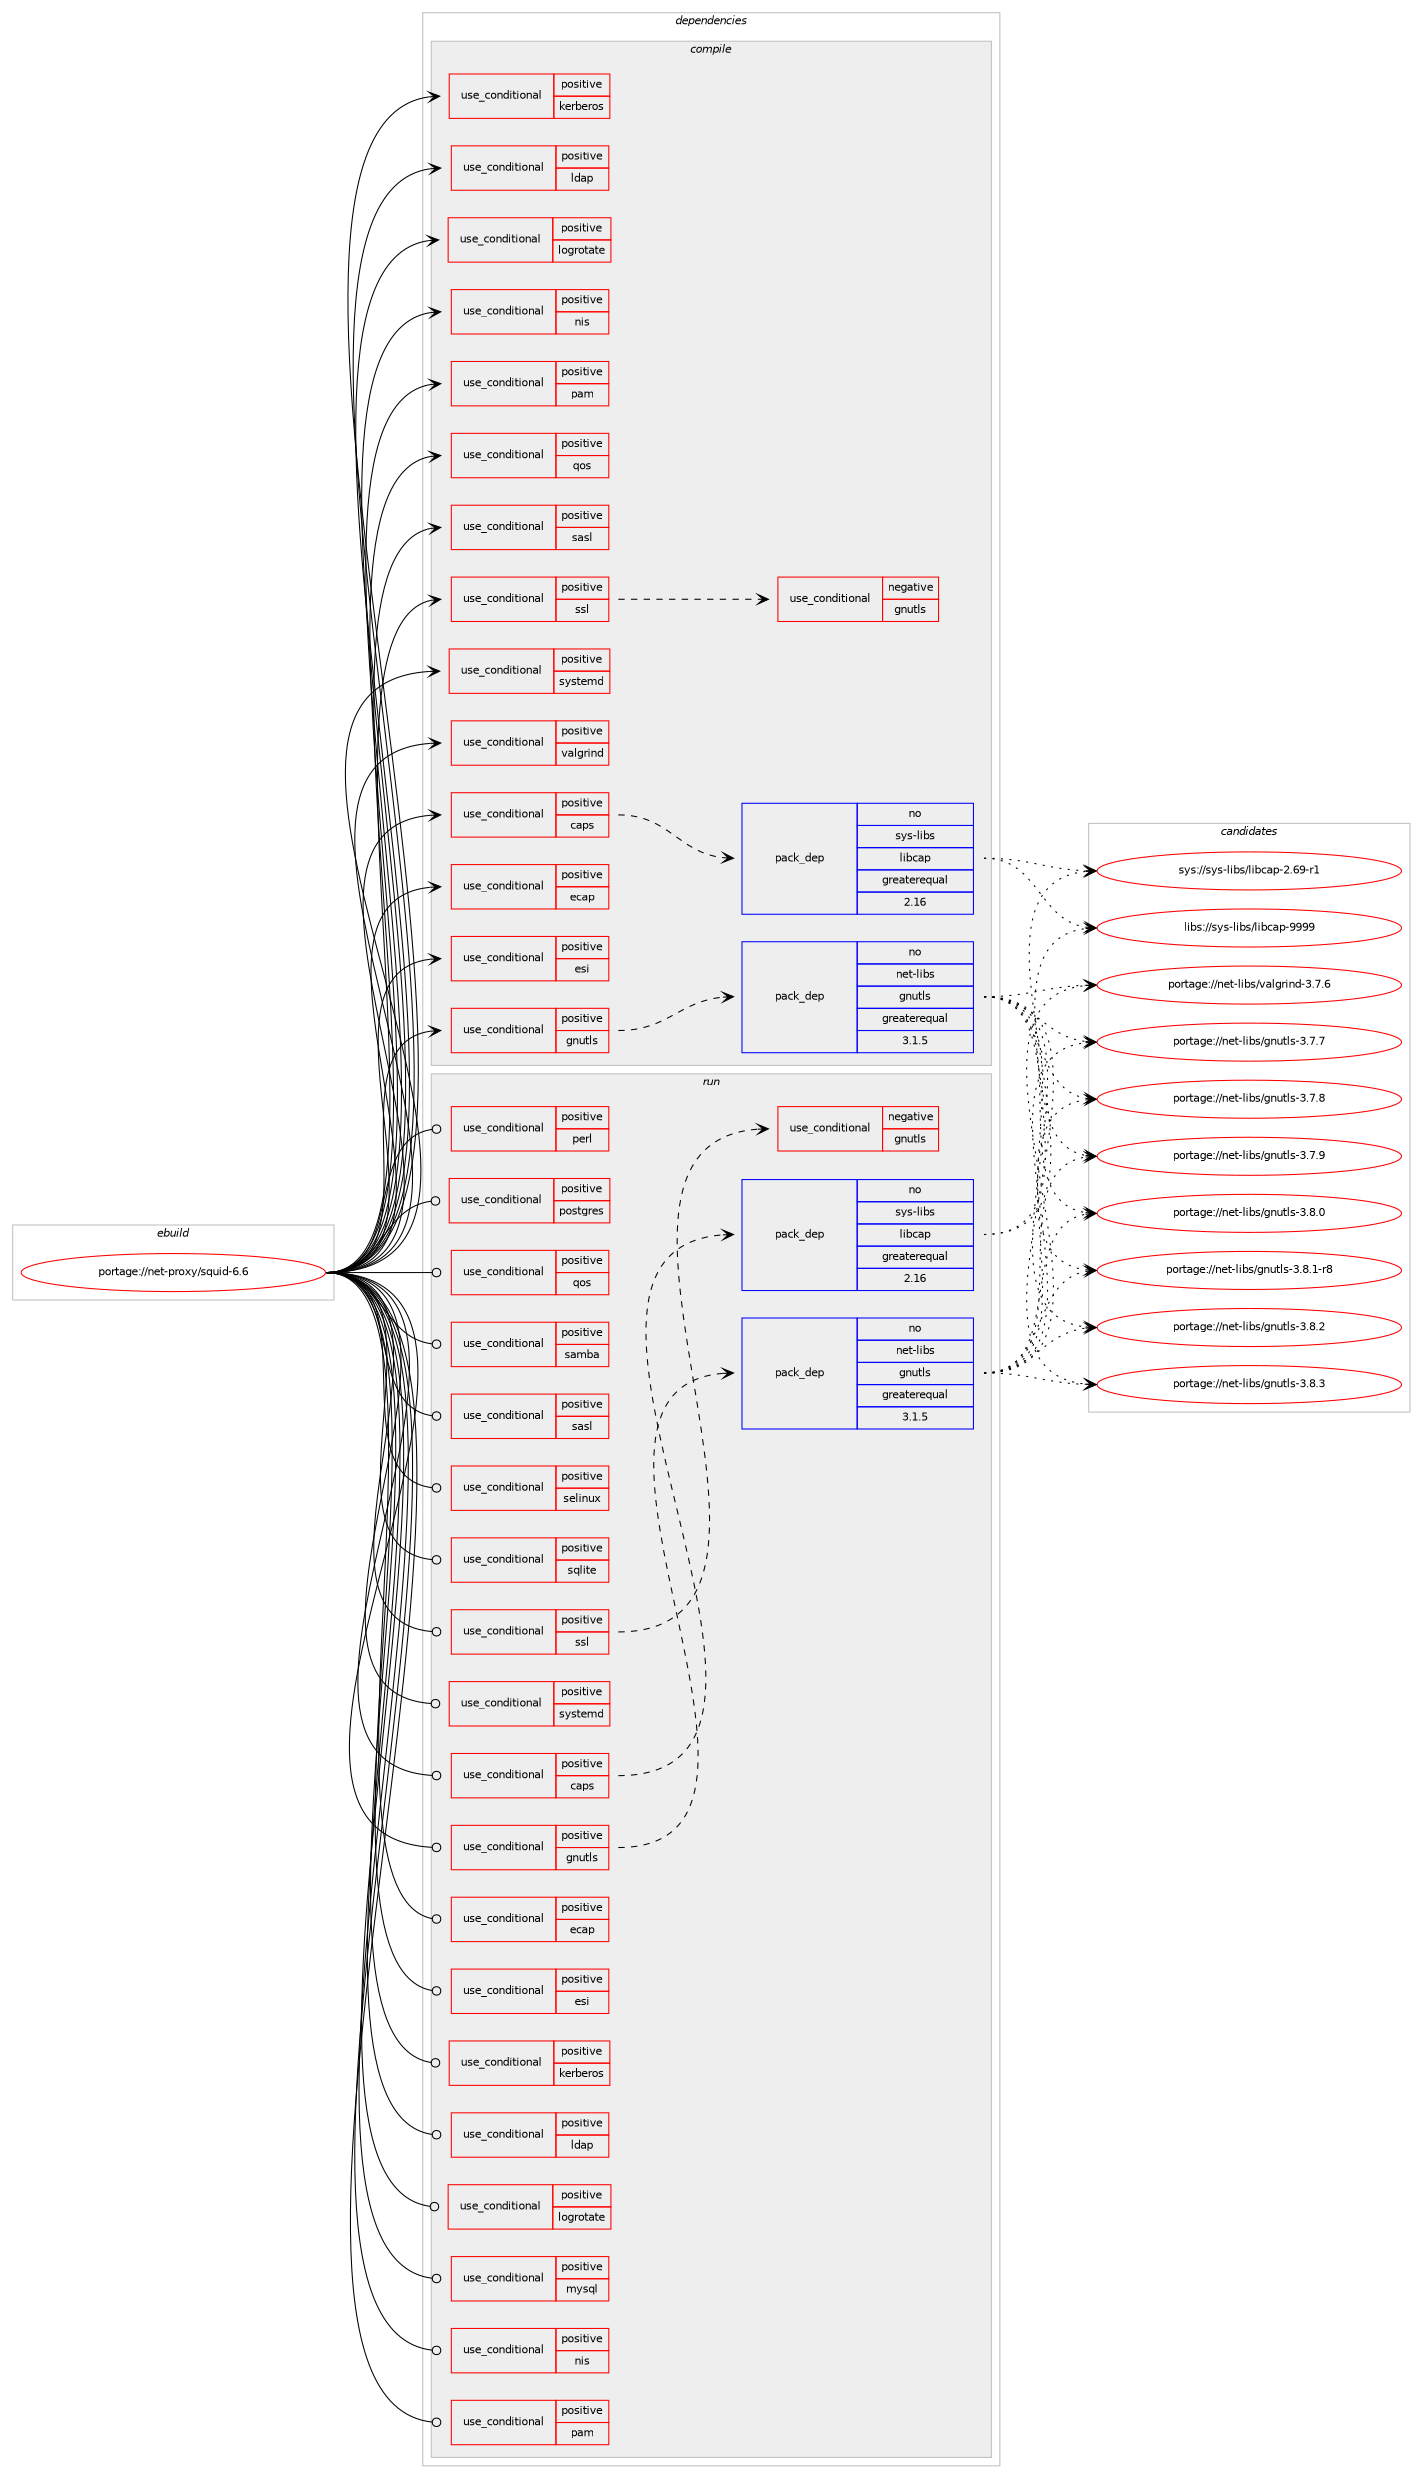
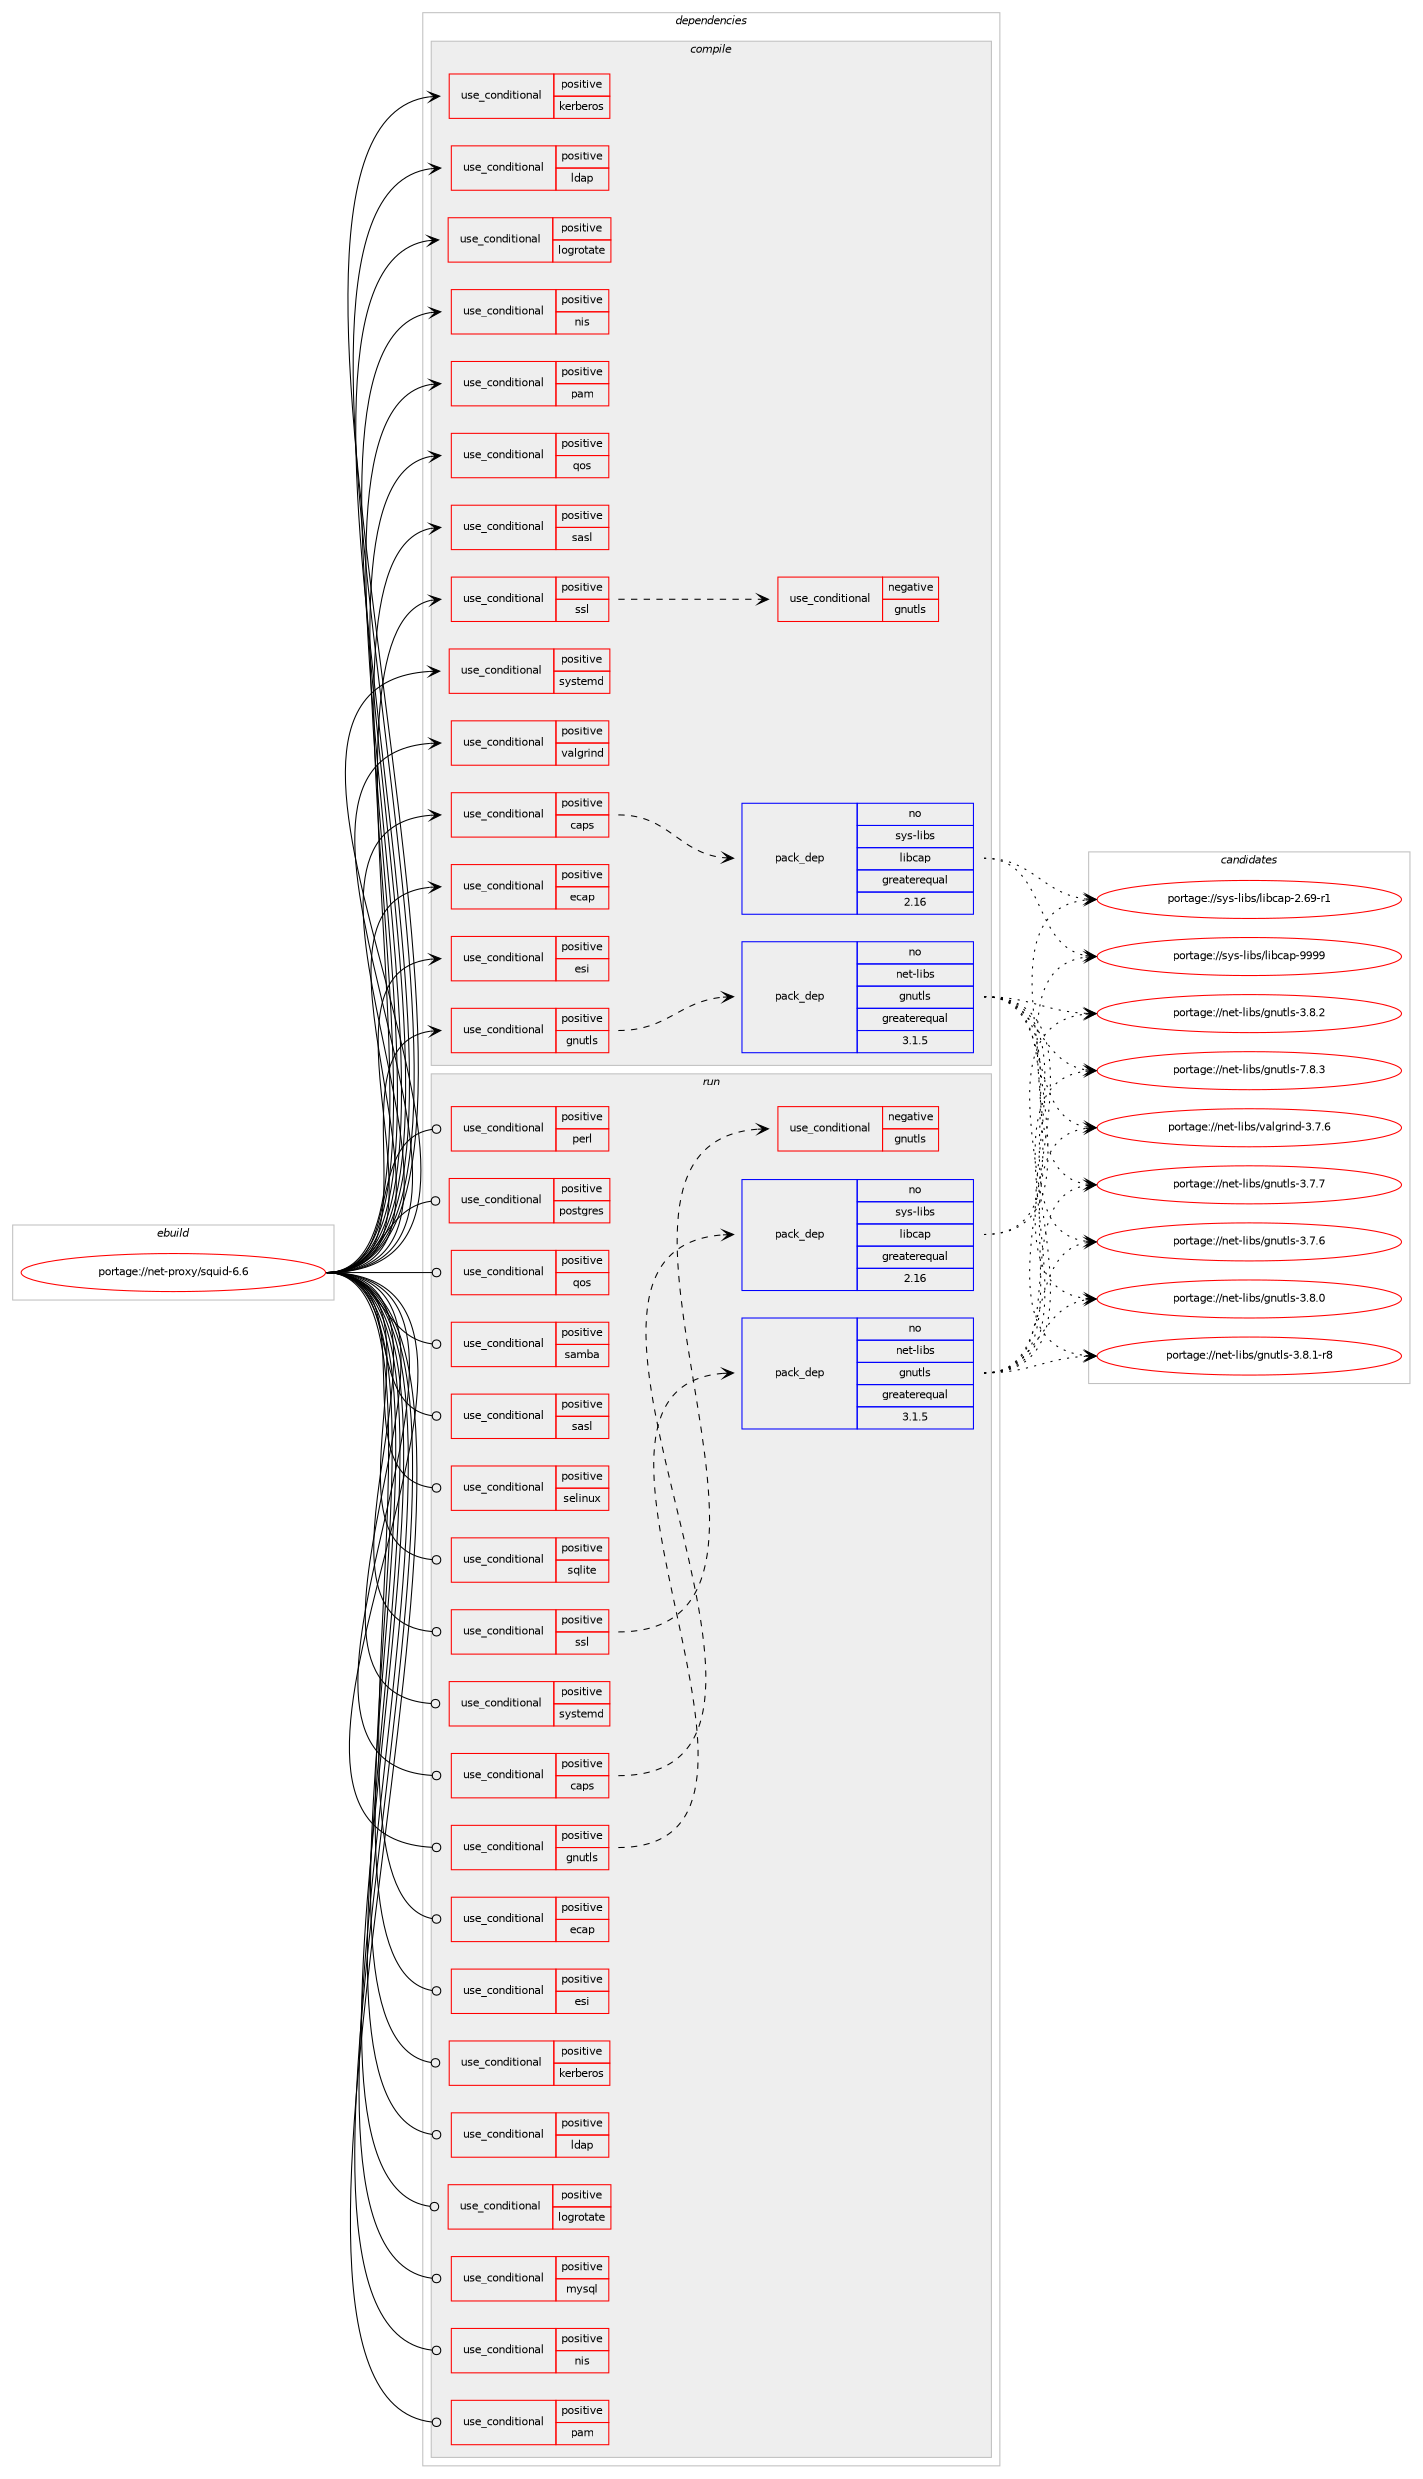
(1249, 871) -> (1249, 899)
(1249, 928) -> (1249, 957)
(1249, 1099) -> (1249, 1242)
(1249, 1156) -> none
(1249, 1385) -> (1249, 1071)
